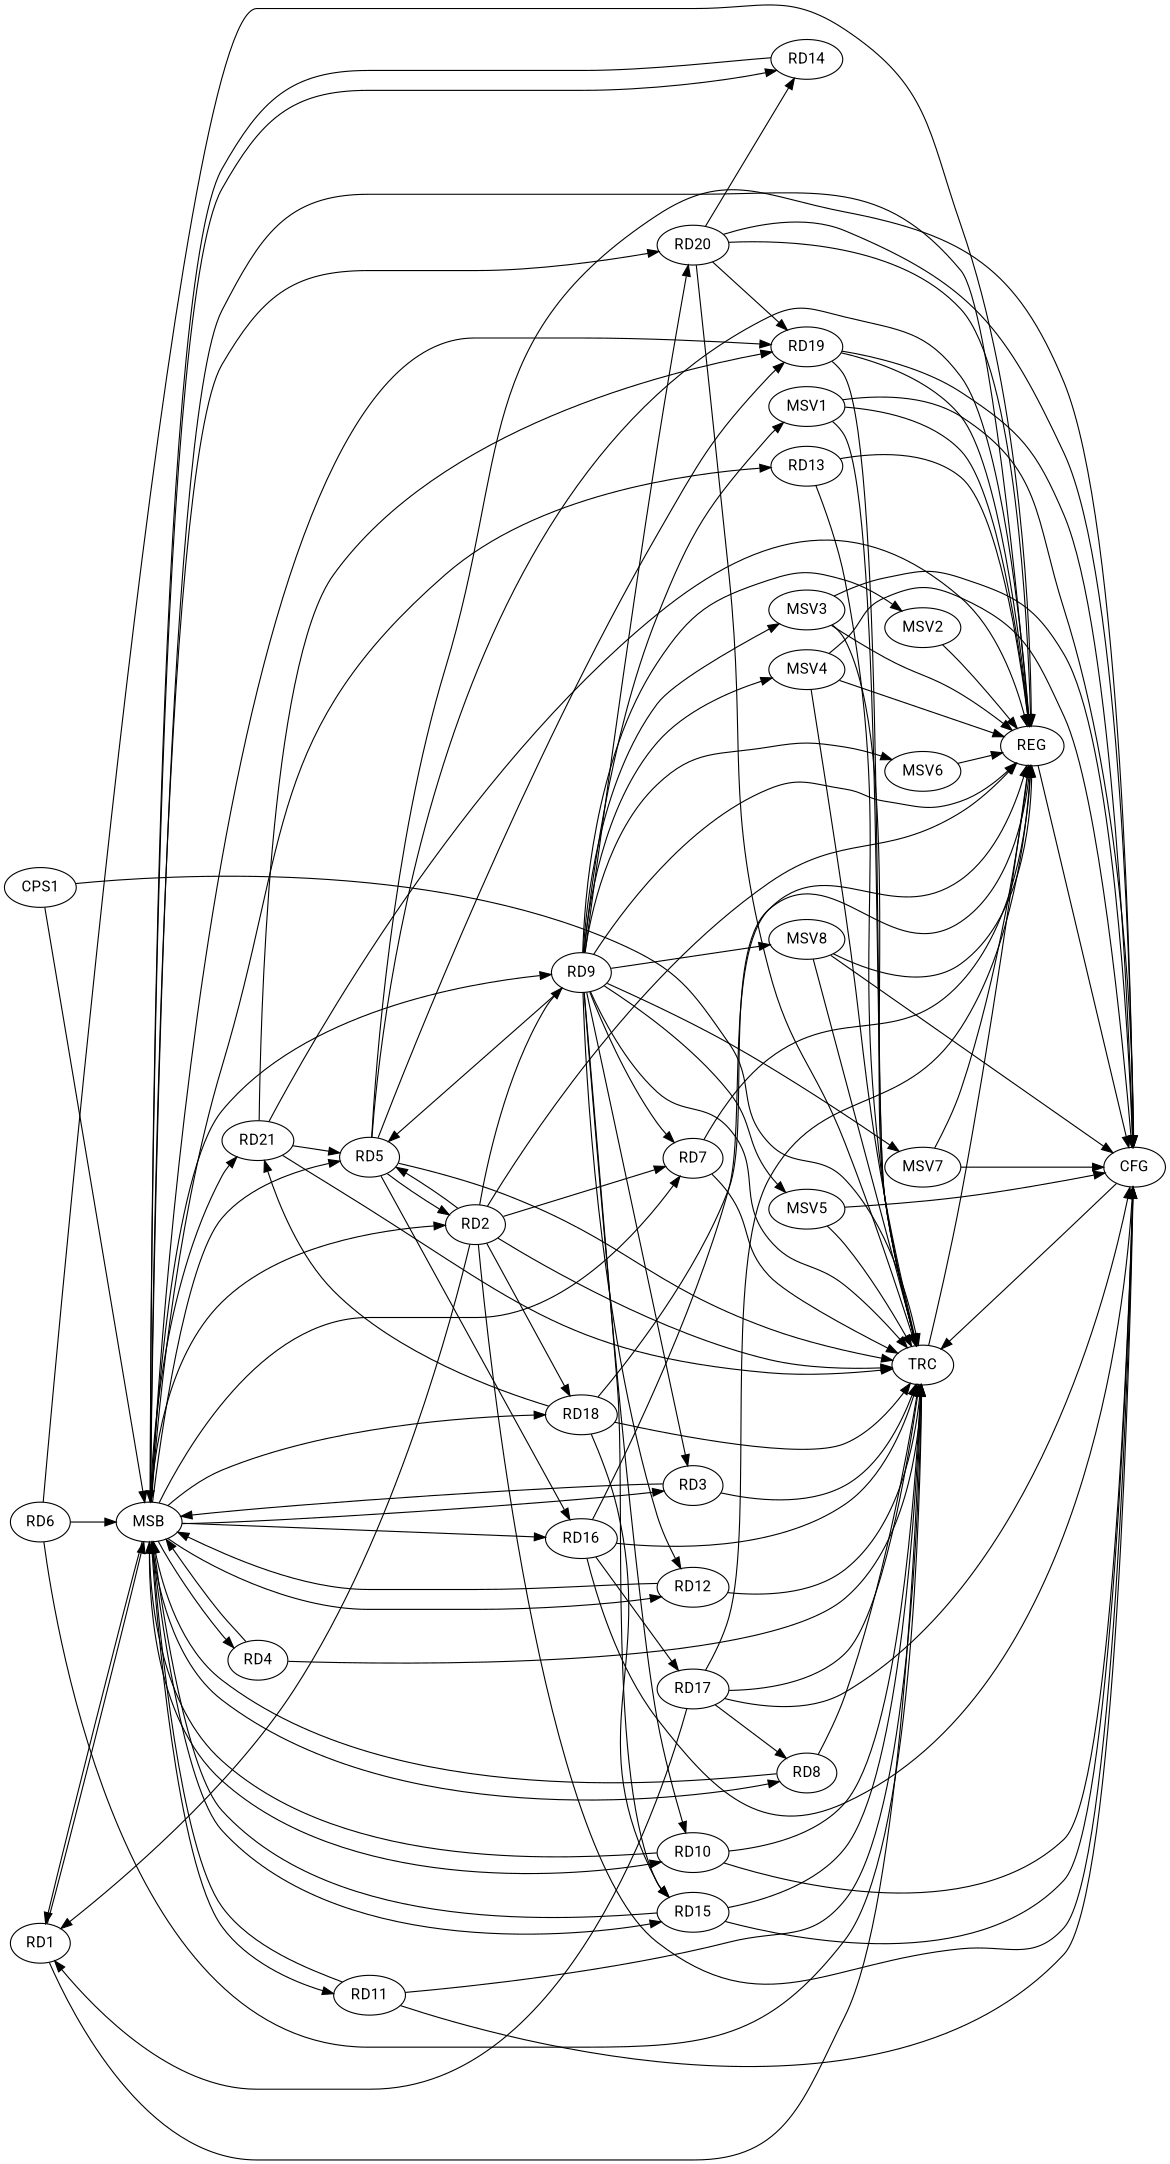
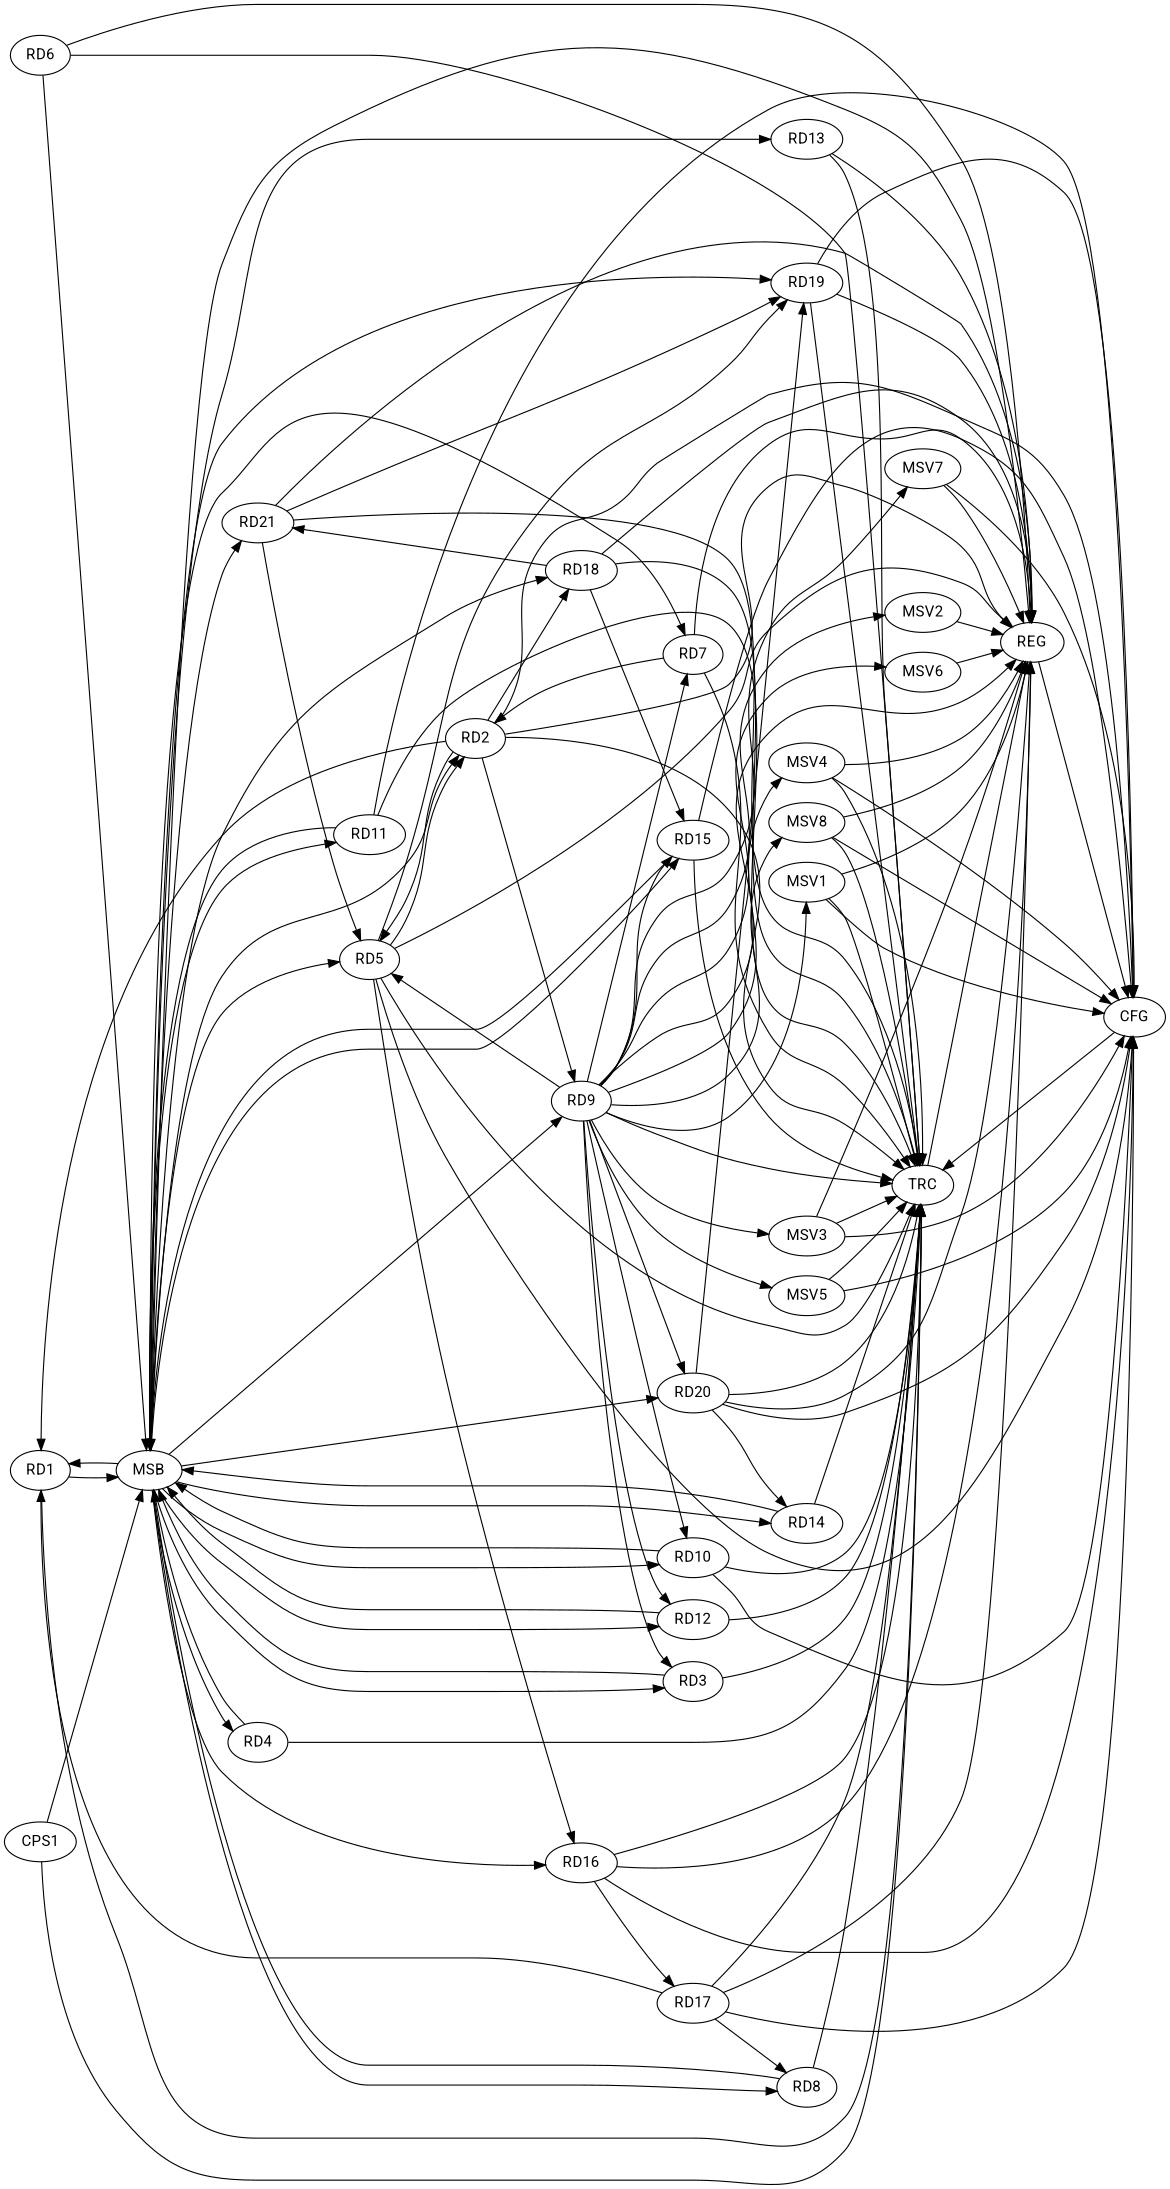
(579, 1193) -> (580, 677)
none -> (863, 1360)
